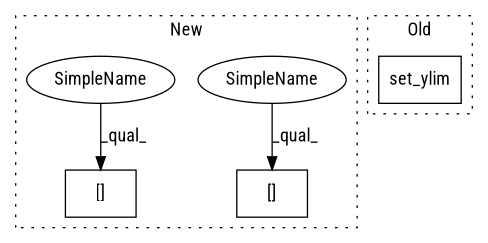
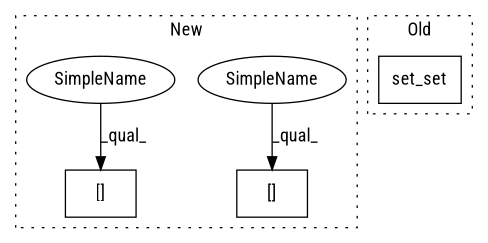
(420, 80) -> (420, 80)
